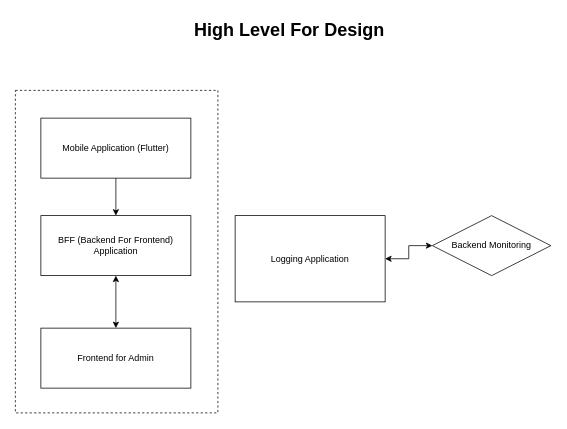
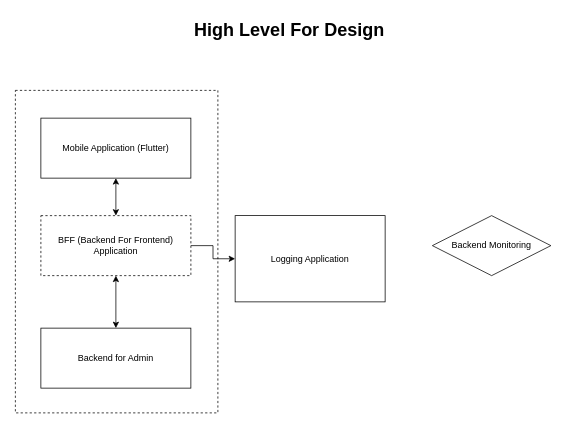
(116, 182) -> (116, 184)
(116, 246) -> (116, 246)
none -> (202, 246)
(409, 253) -> none
(116, 358) -> (116, 358)
